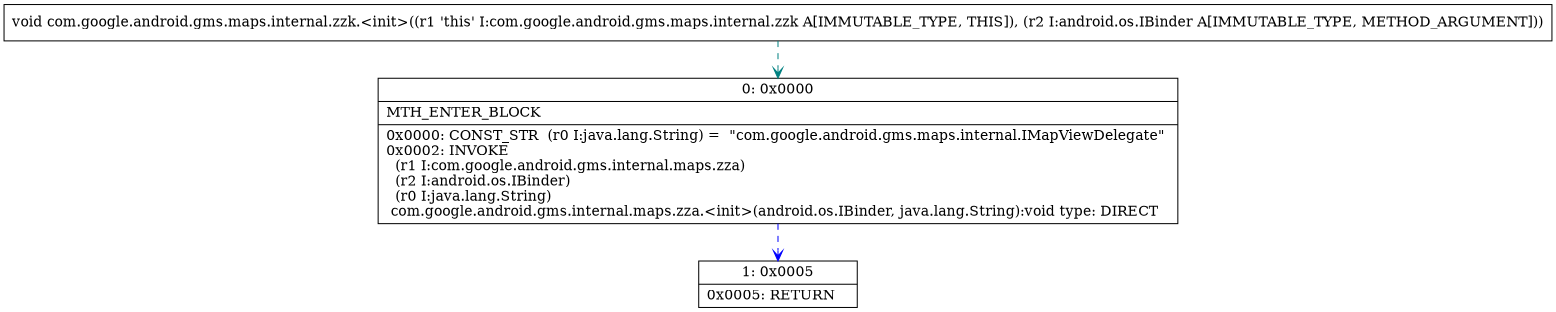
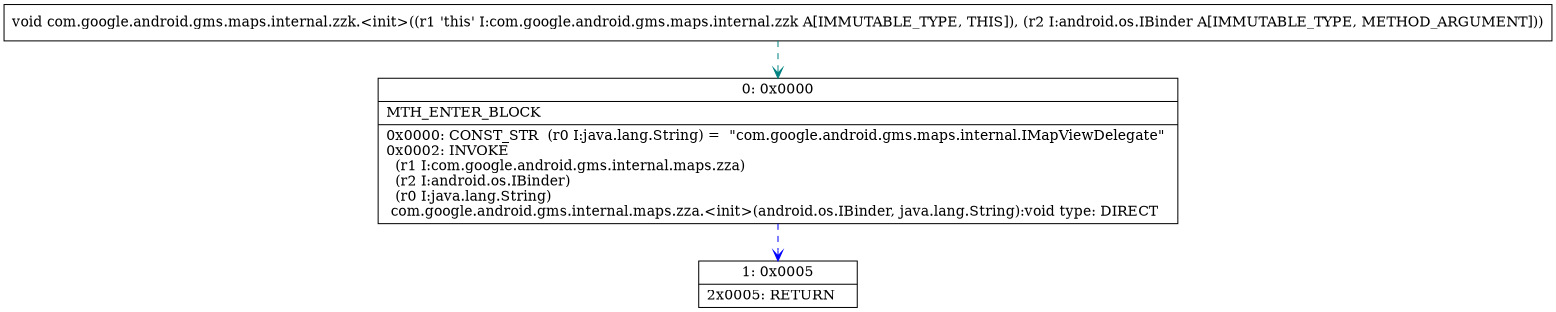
(778, 295) -> (778, 295)
